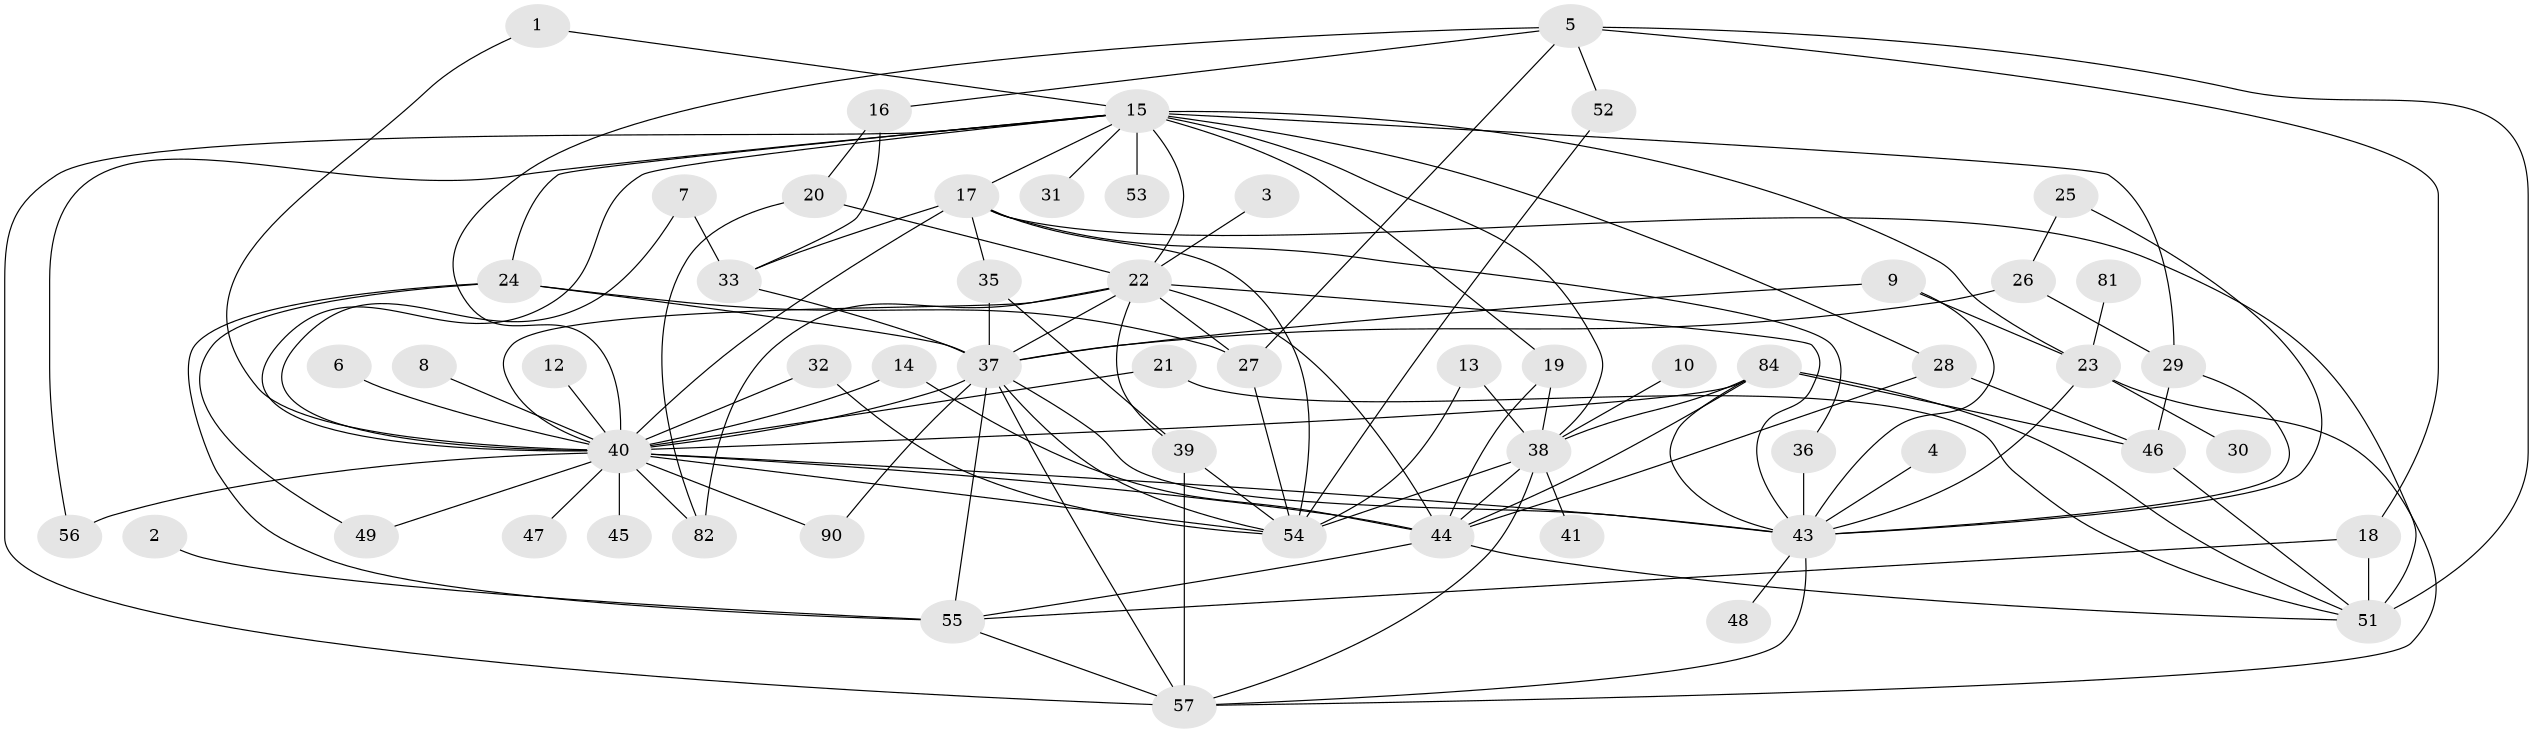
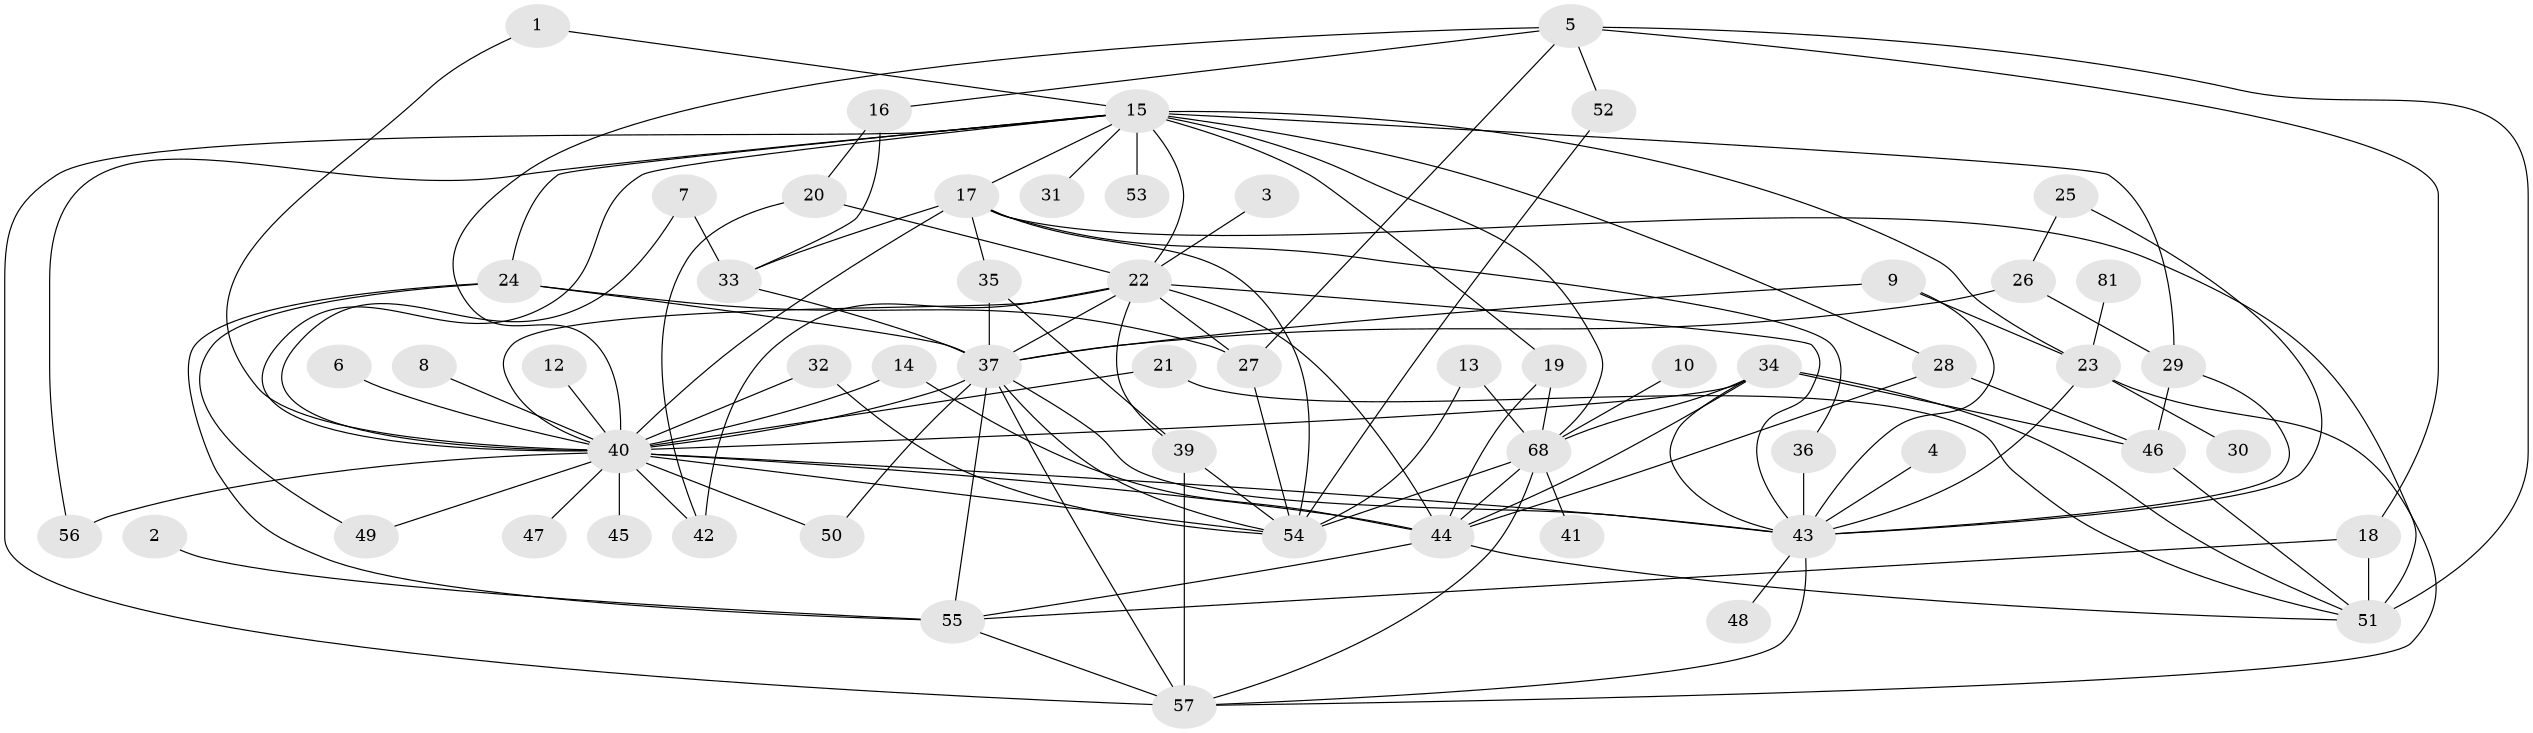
(1769, 366) -> (1769, 366)
(1539, 452) -> (1539, 452)
(704, 537) -> (704, 537)
(832, 537) -> (832, 537)
